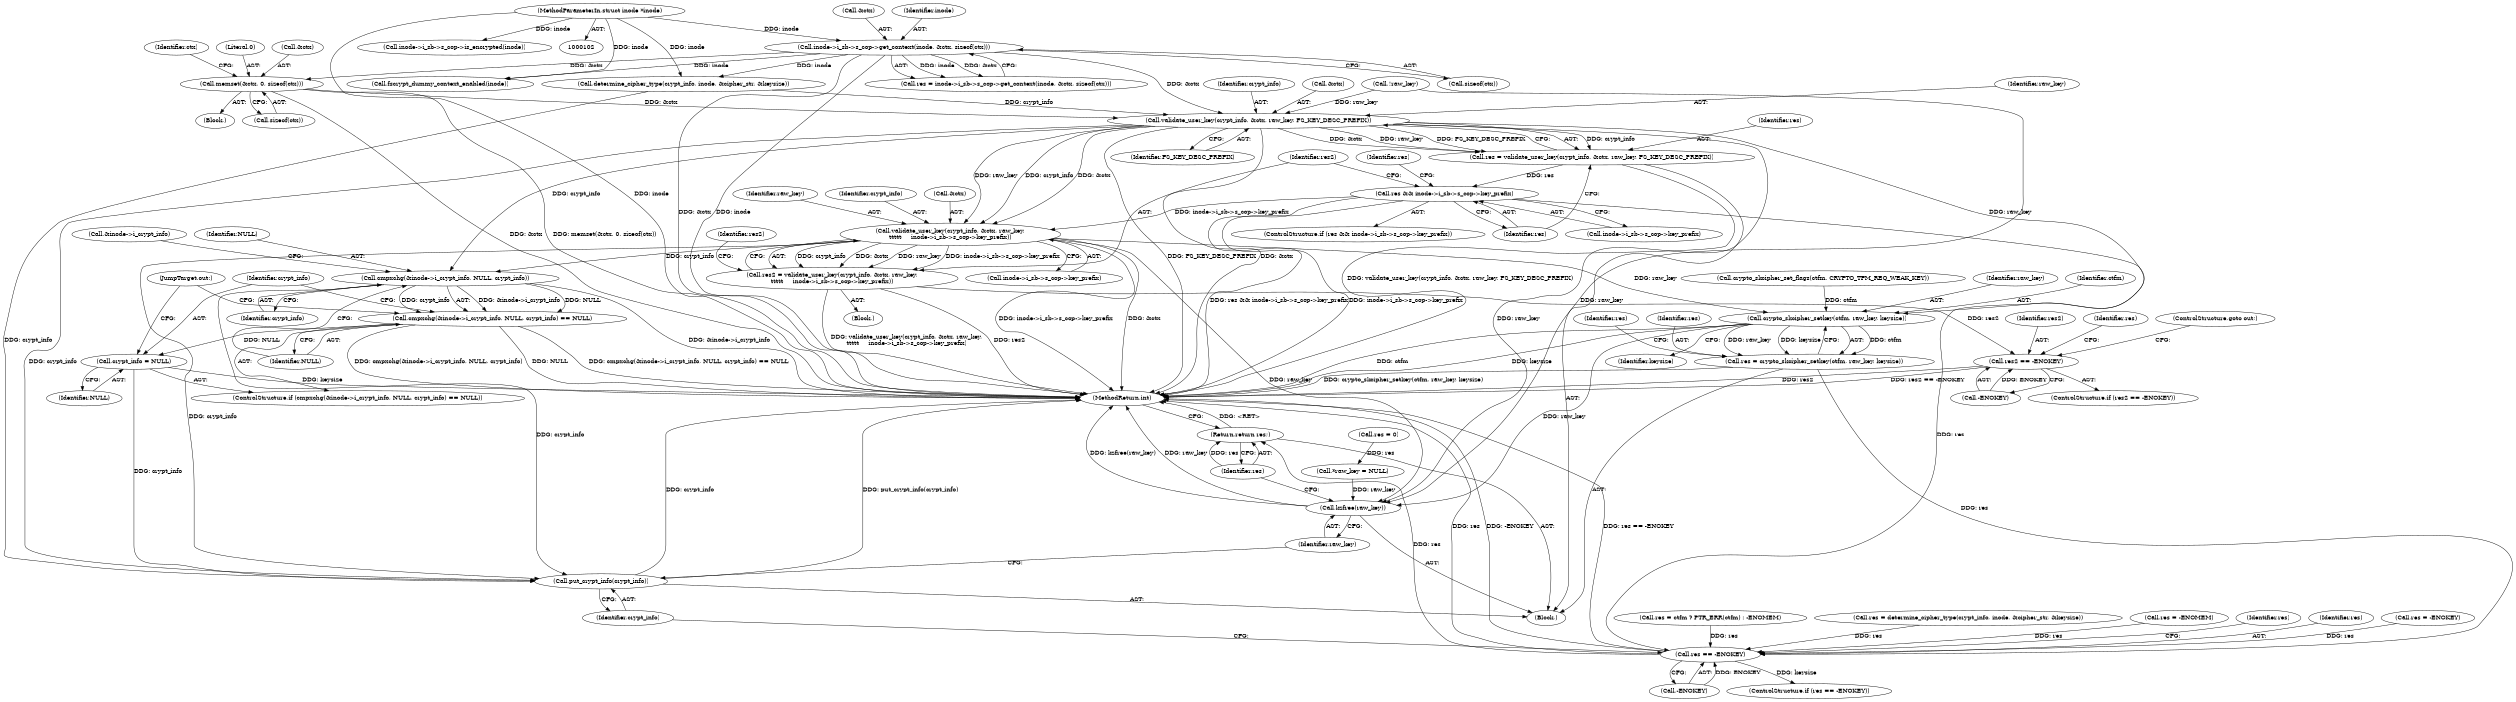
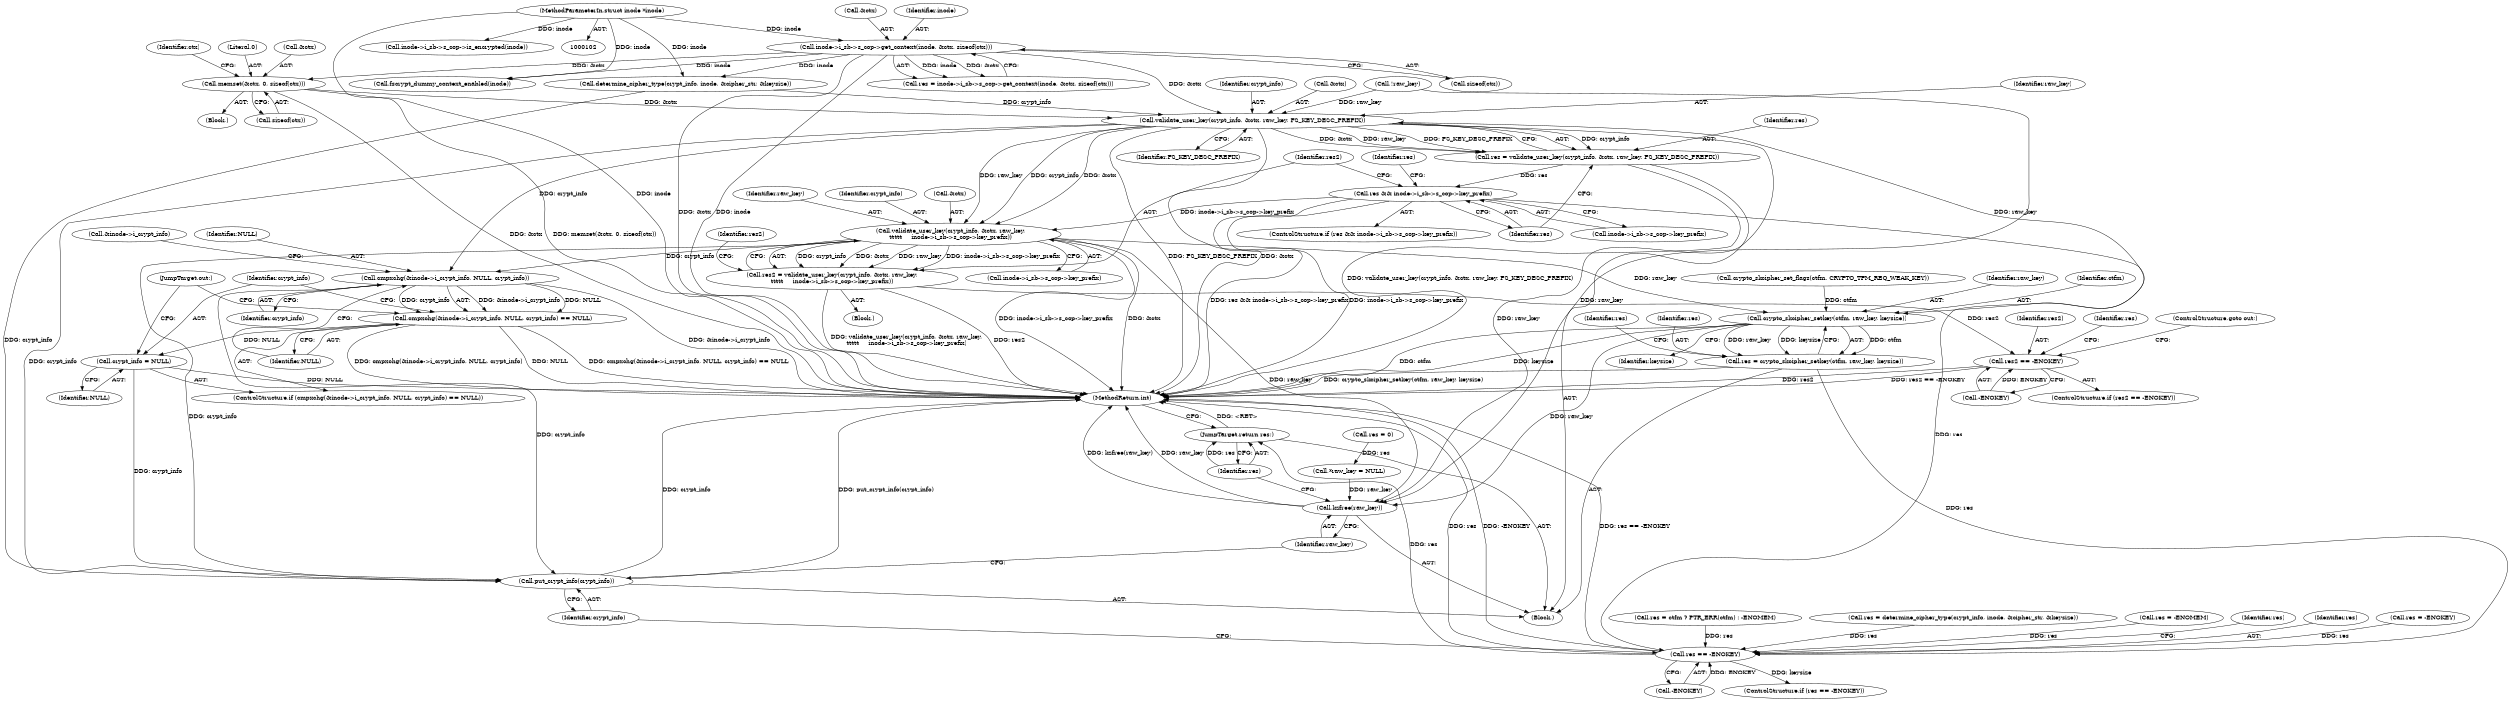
(322, 380) -> (325, 380)
(1240, 435) -> (1237, 435)
